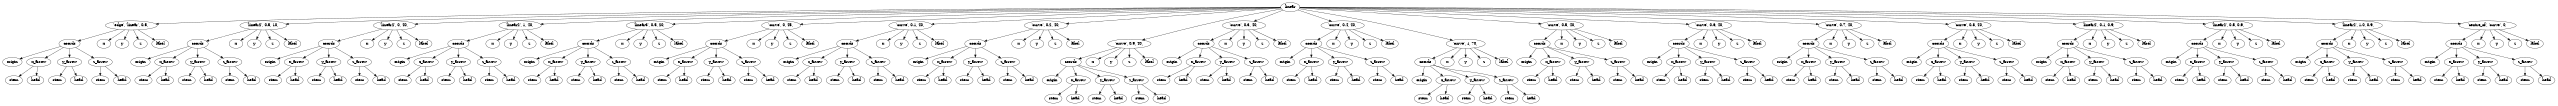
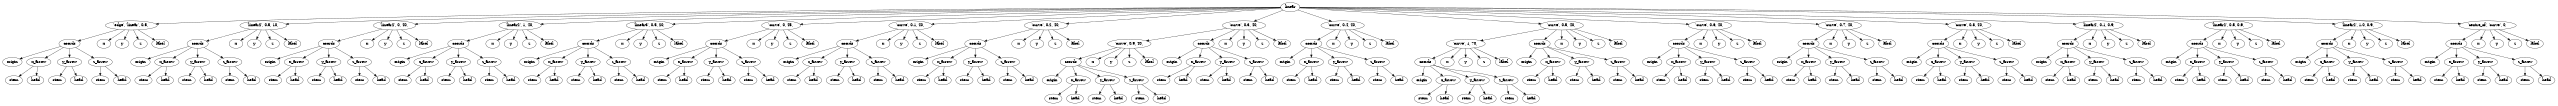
(1774, 13) -> none
(1213, 23) -> (1188, 34)
(1375, 23) -> (1515, 34)
